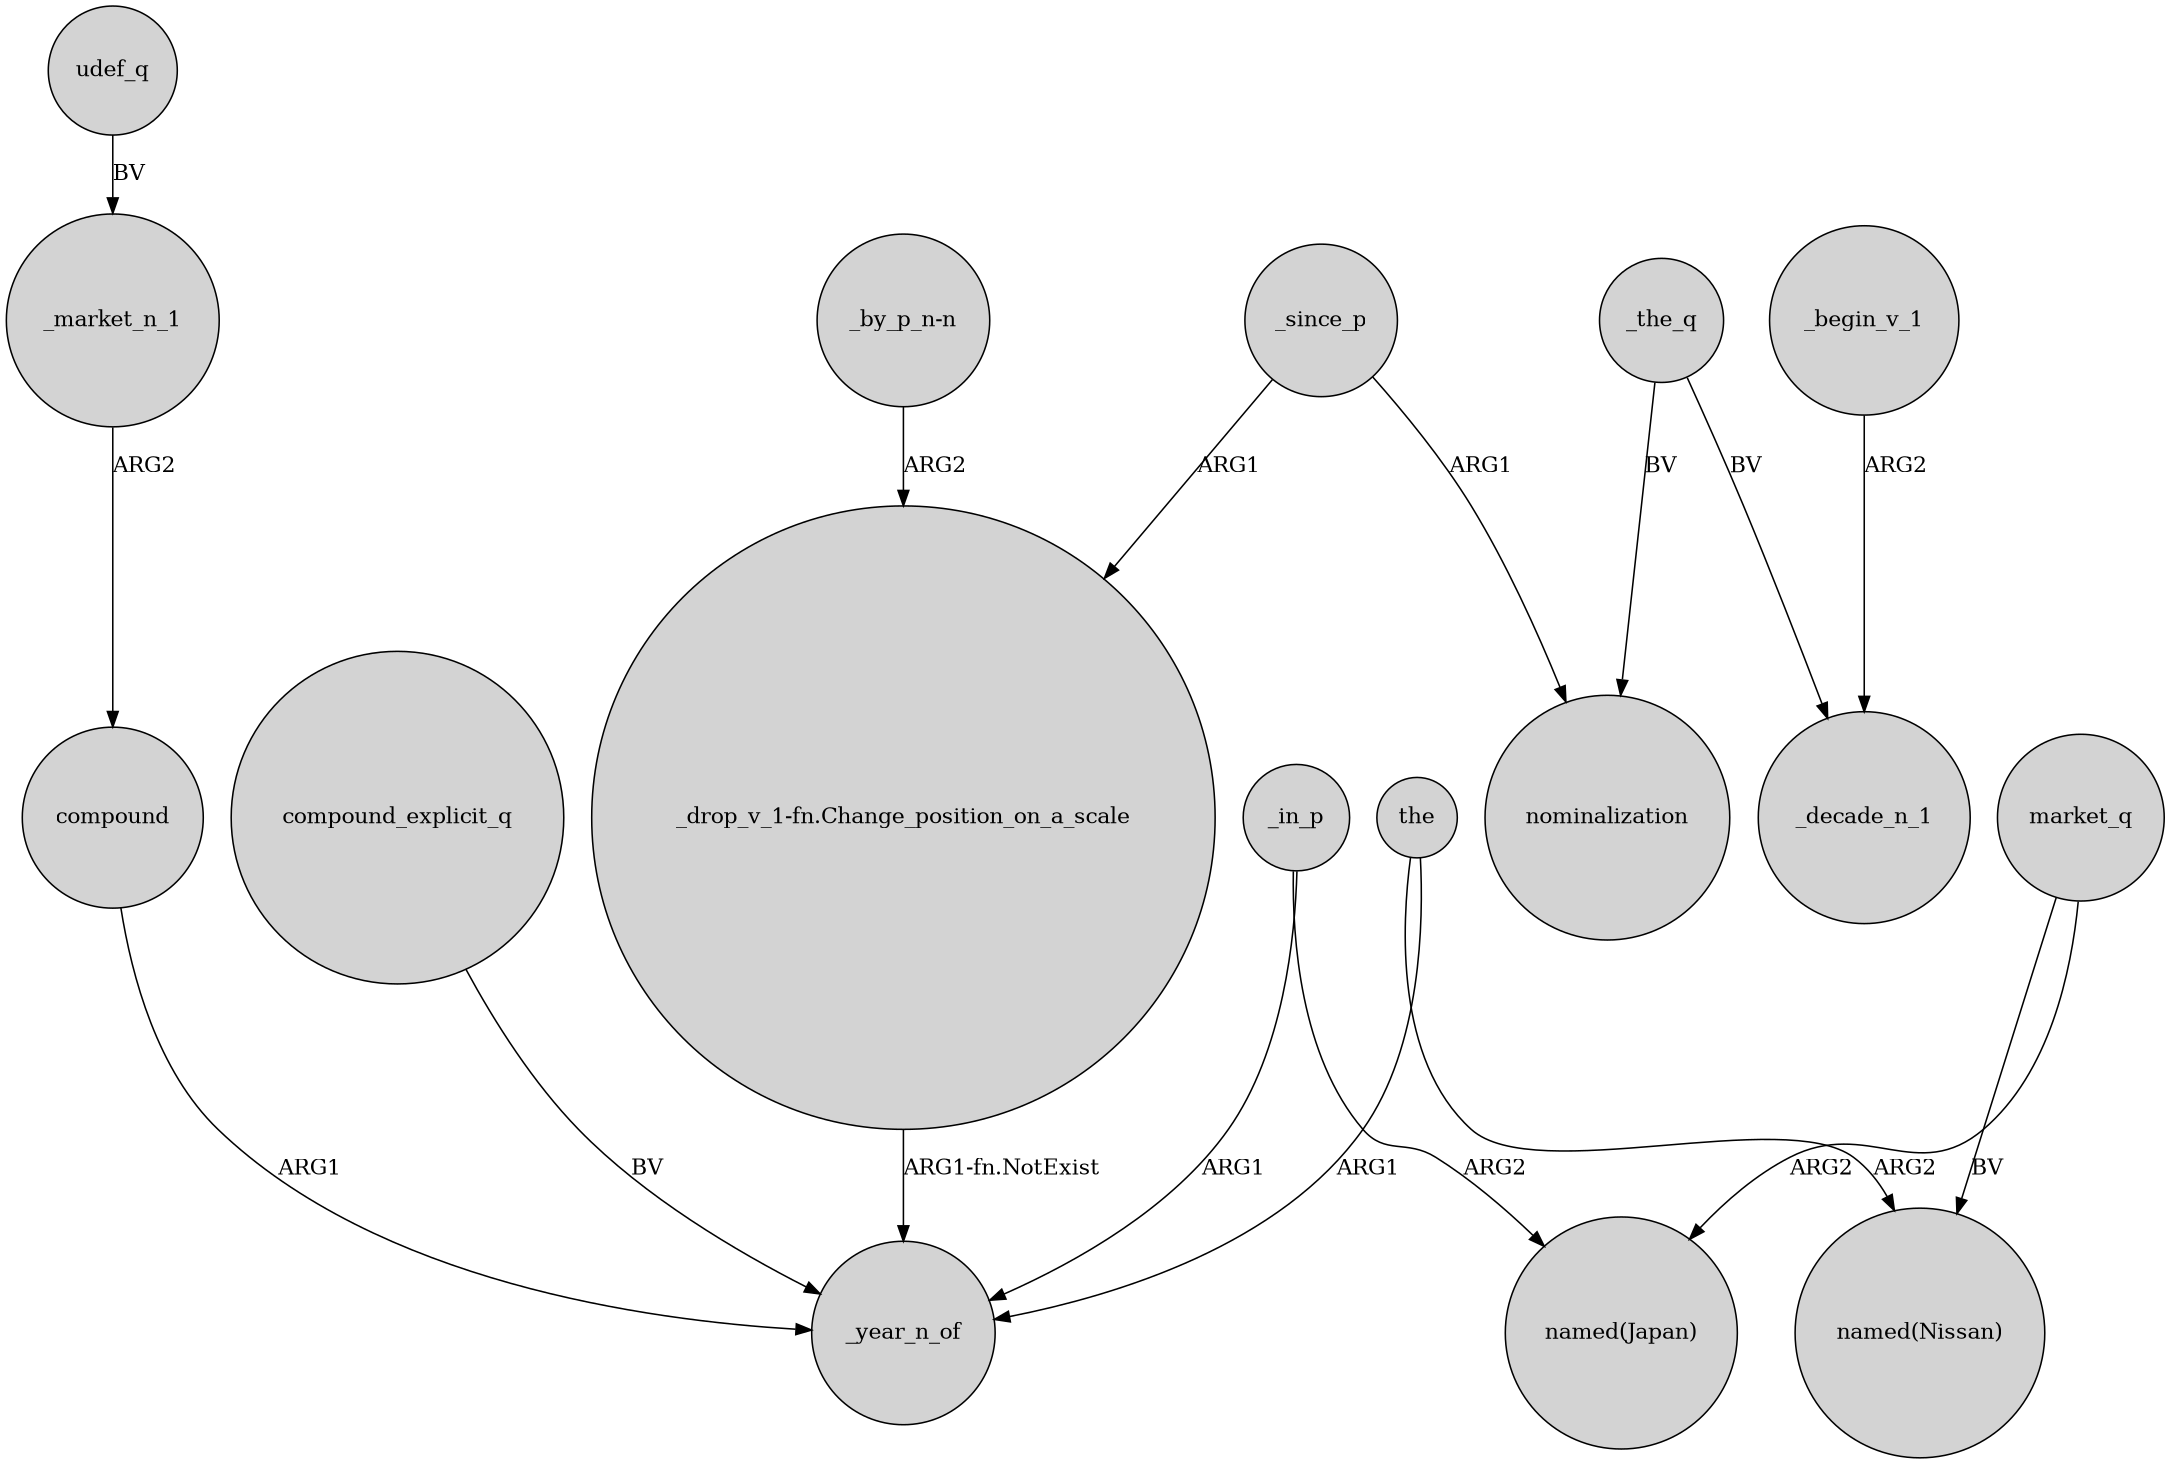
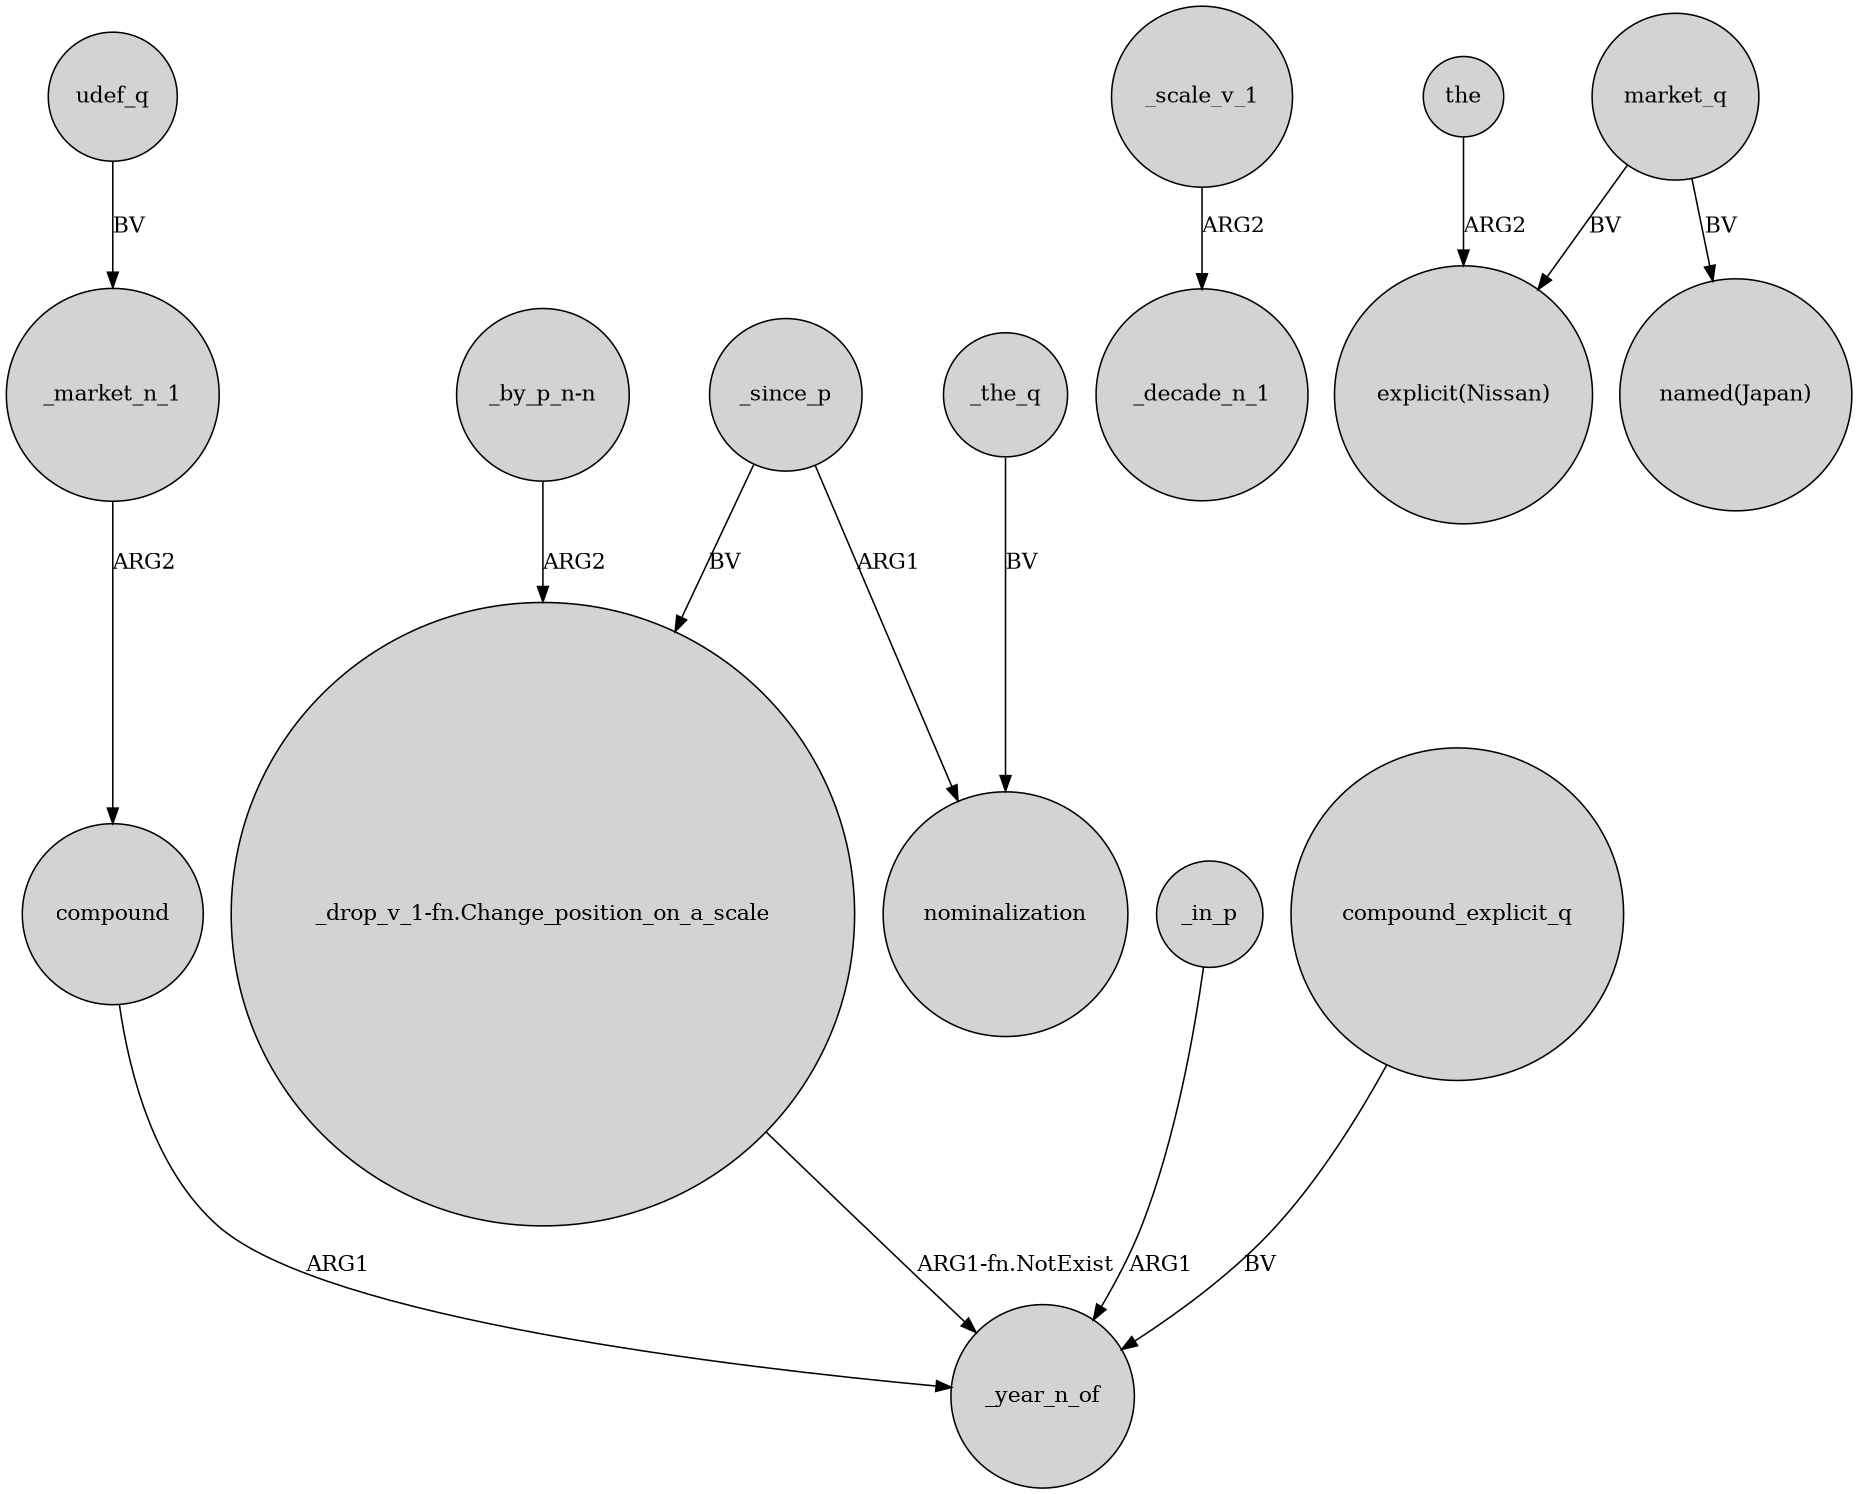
(1864, 320) -> (1202, 97)
(1229, 466) -> (725, 563)
(1757, 540) -> none
(1343, 1102) -> none
(1822, 1169) -> (1721, 227)
(1321, 1176) -> none
(1920, 1333) -> (1464, 395)
